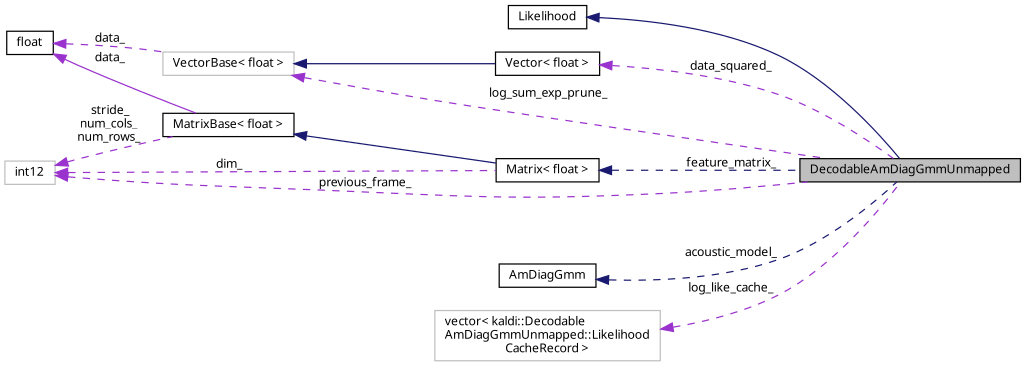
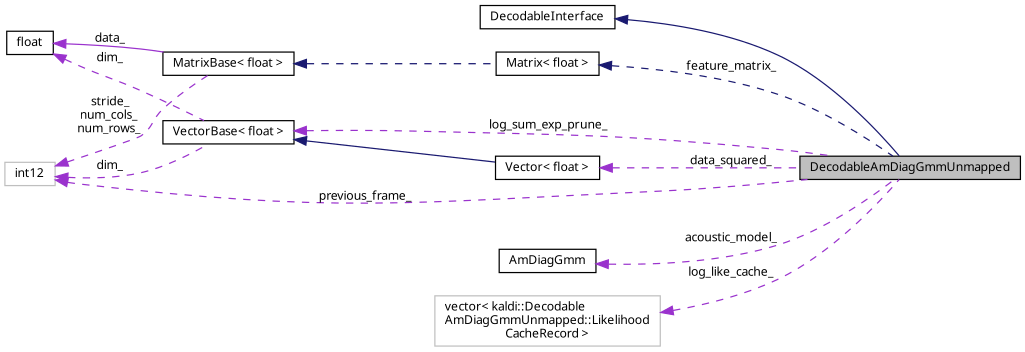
(548, 17) -> (548, 17)
(109, 39) -> (109, 58)
(228, 64) -> (228, 132)
(401, 150) -> (401, 64)
(282, 172) -> (141, 173)
(765, 264) -> (760, 250)
